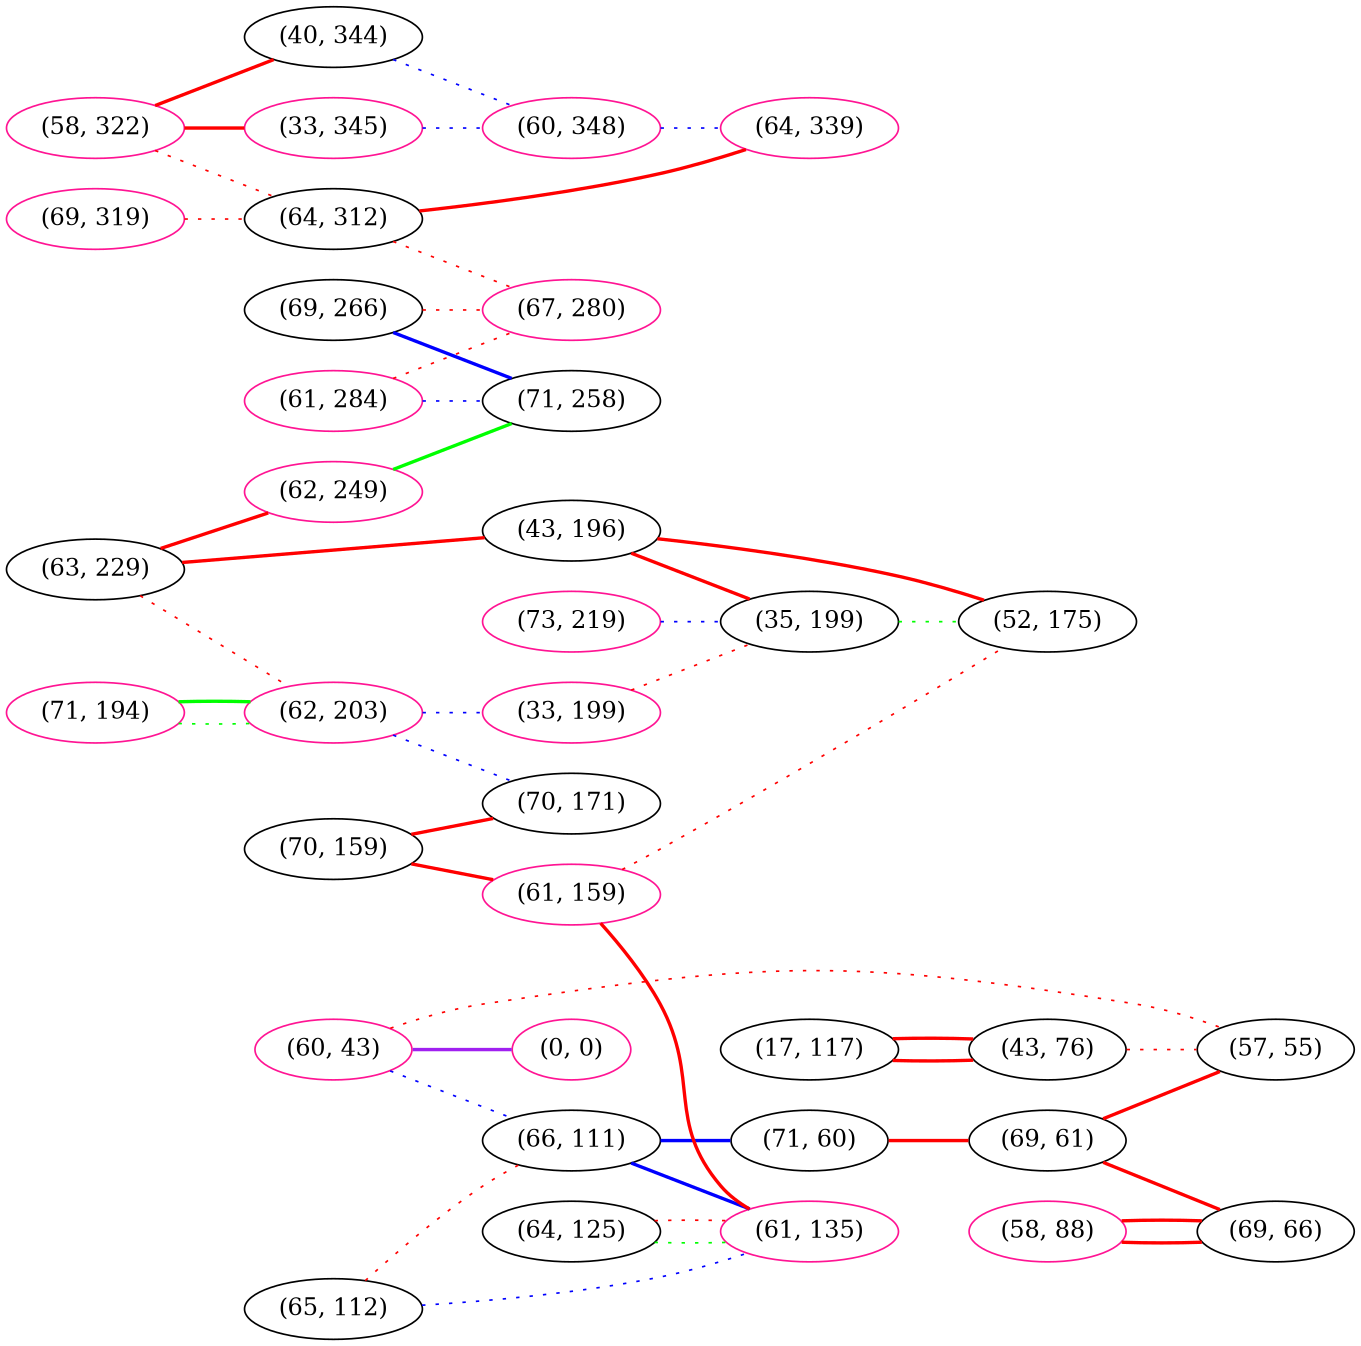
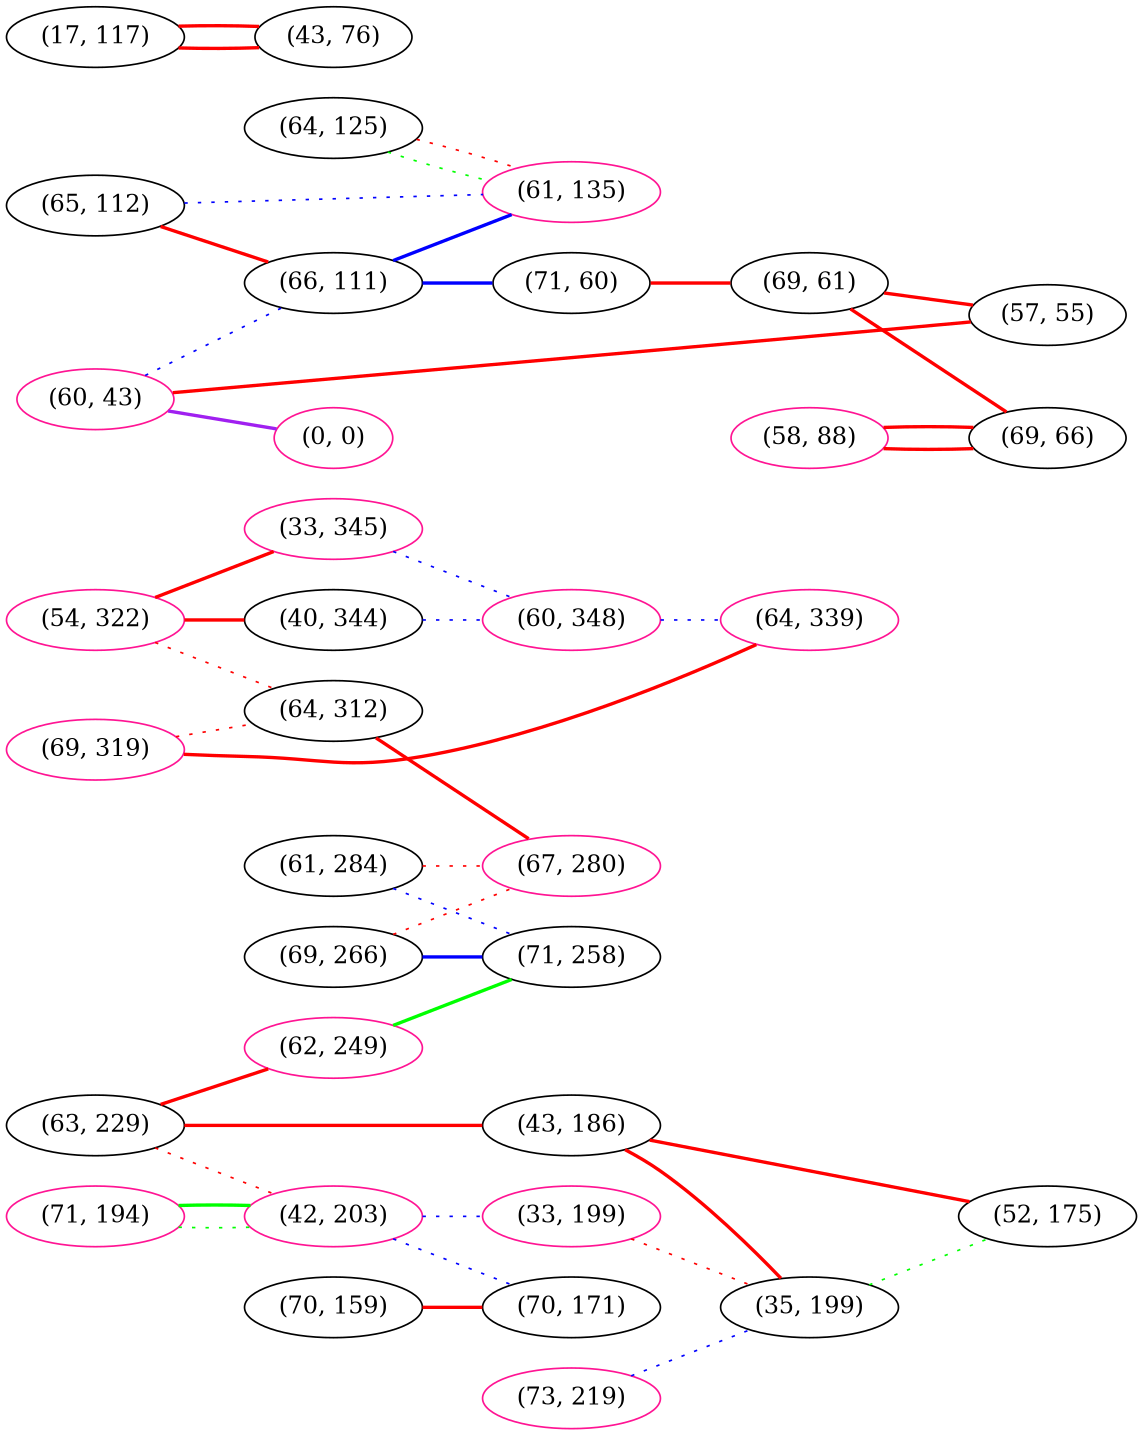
(95, 128) -> (95, 620)
(584, 188) -> (478, 745)
(452, 264) -> (452, 788)
(333, 401) -> (333, 866)
(572, 531) -> (572, 1125)
(333, 713) -> (333, 1216)
(572, 895) -> none
(806, 971) -> (572, 358)
(1162, 1050) -> none
(439, 1218) -> (214, 244)
